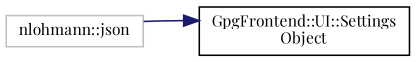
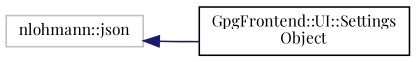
(163, 21) -> (179, 42)
